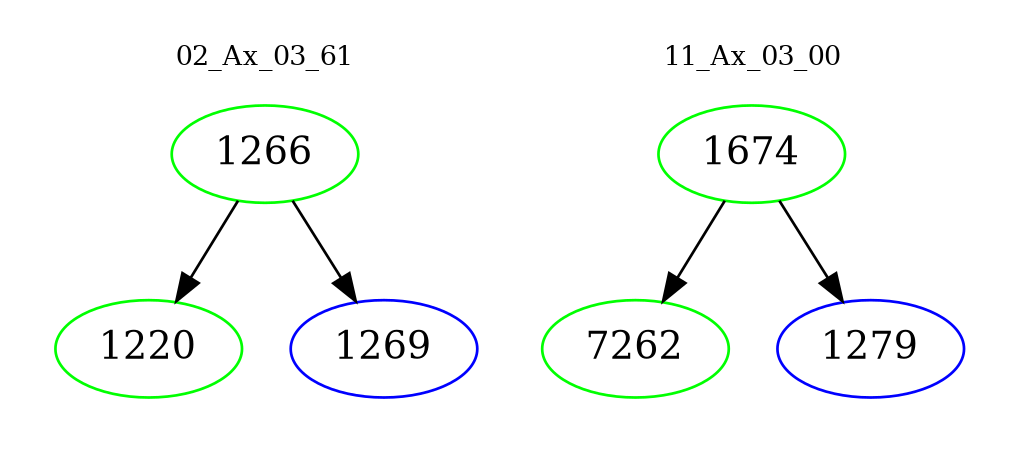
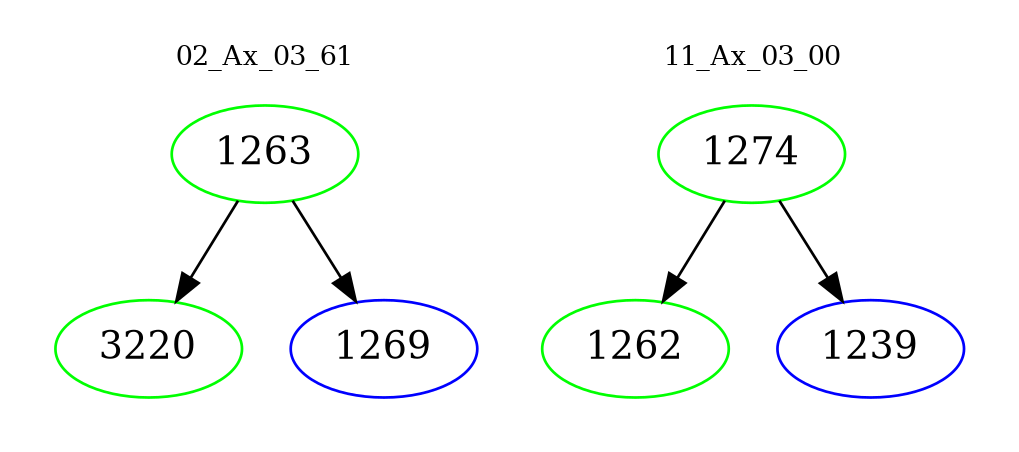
(265, 154) -> (265, 154)
(752, 154) -> (752, 154)
(149, 349) -> (149, 349)
(635, 349) -> (635, 349)
(871, 349) -> (871, 349)
